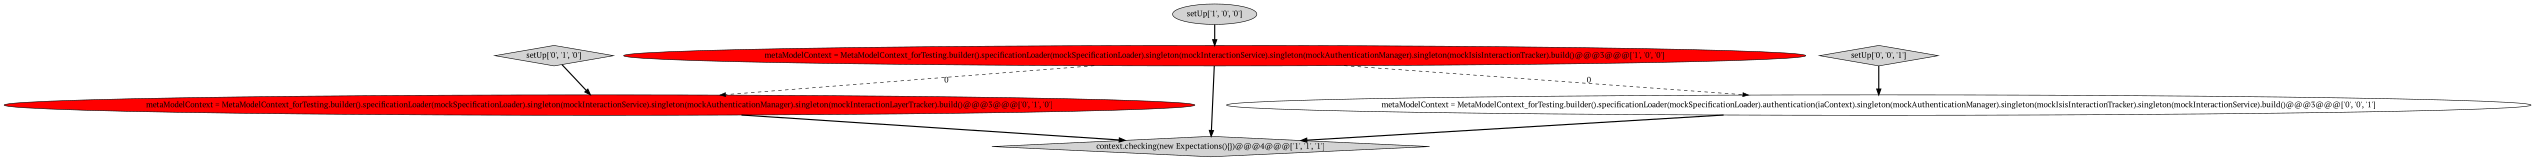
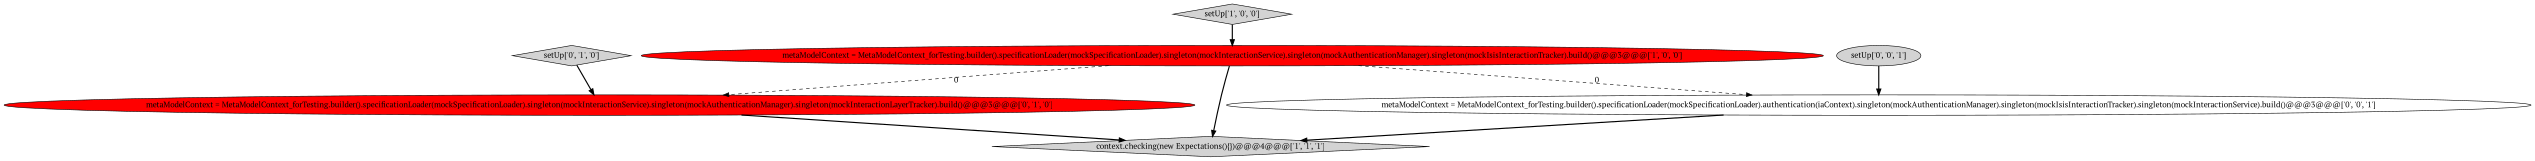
(1215, 14) -> (1232, 14)
(1879, 56) -> (1879, 56)
